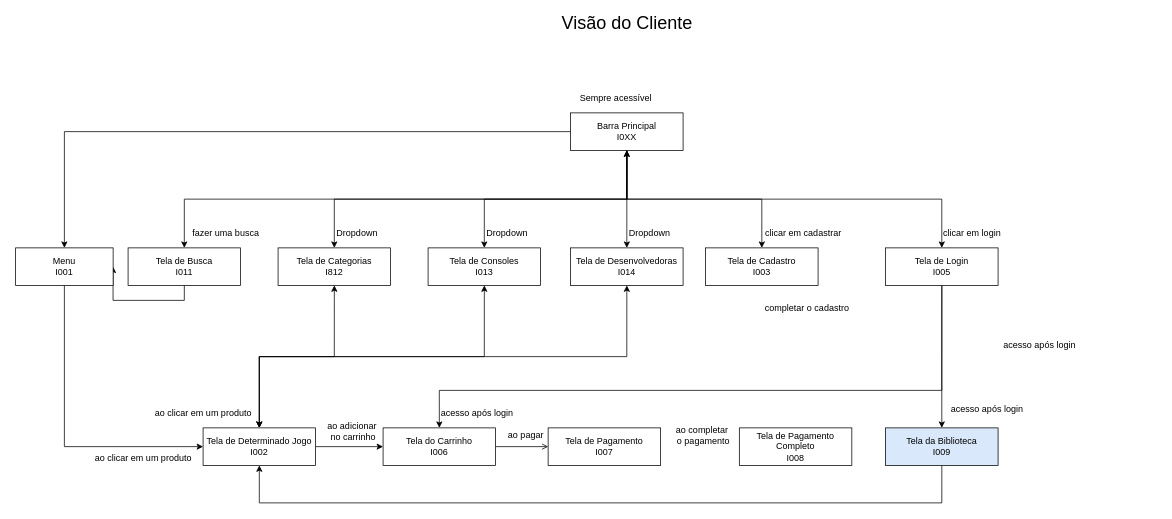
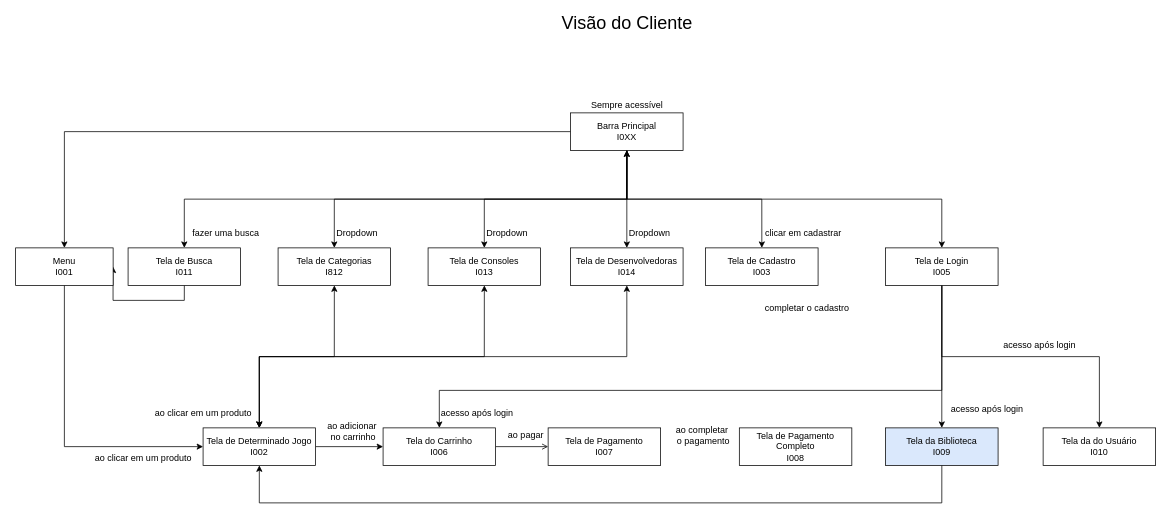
(615, 98) -> (627, 105)
(972, 233) -> none
none -> (1054, 357)
none -> (1099, 447)
